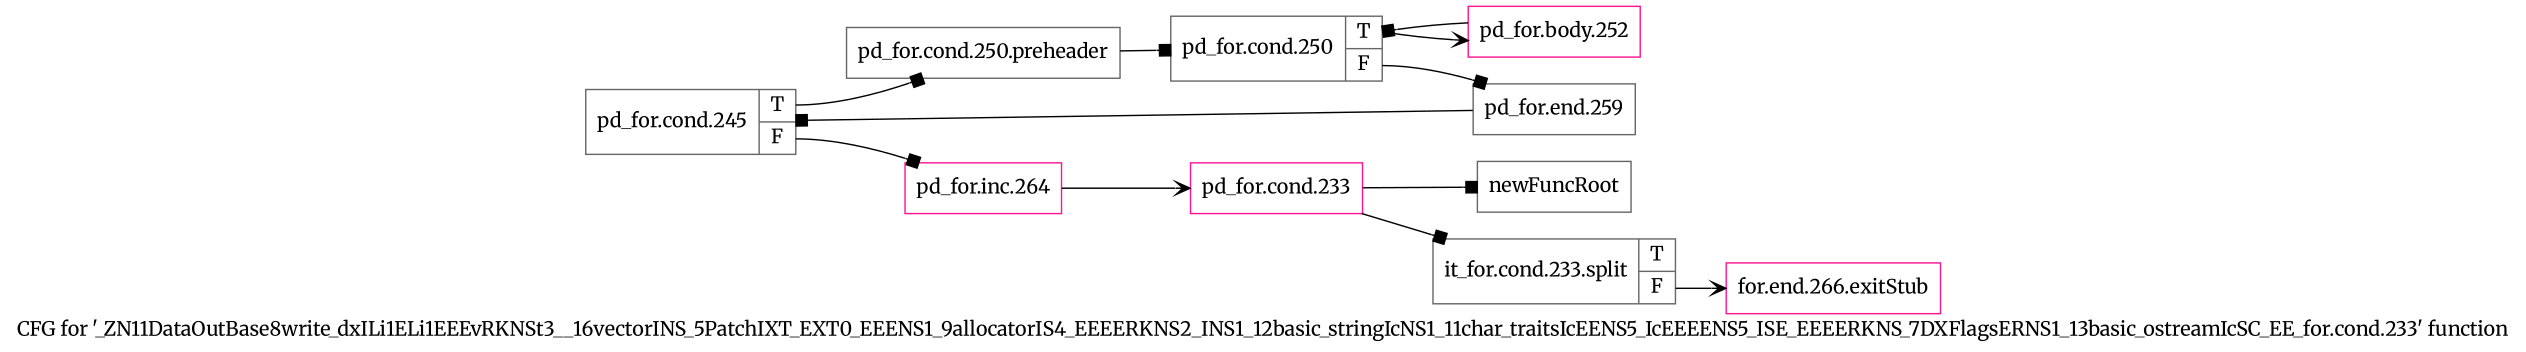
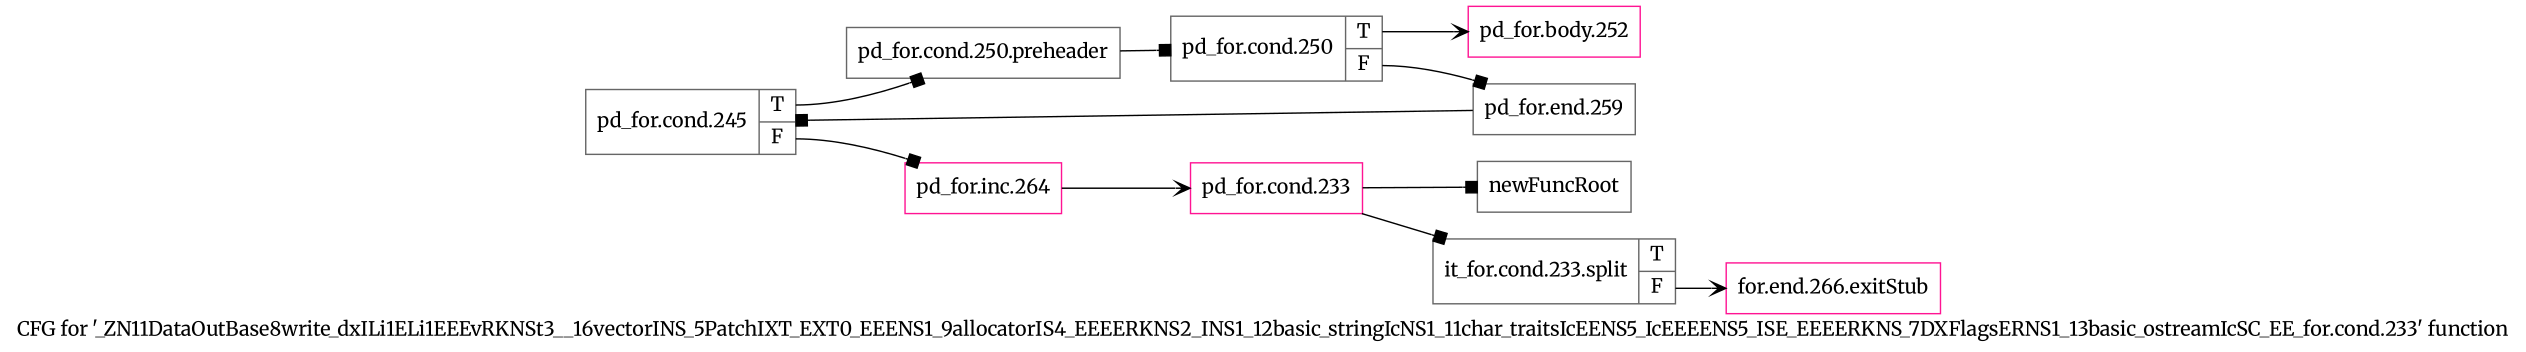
(1433, 25) -> none
